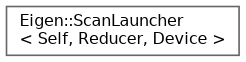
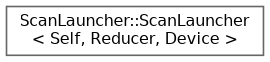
(123, 31) -> (135, 31)
